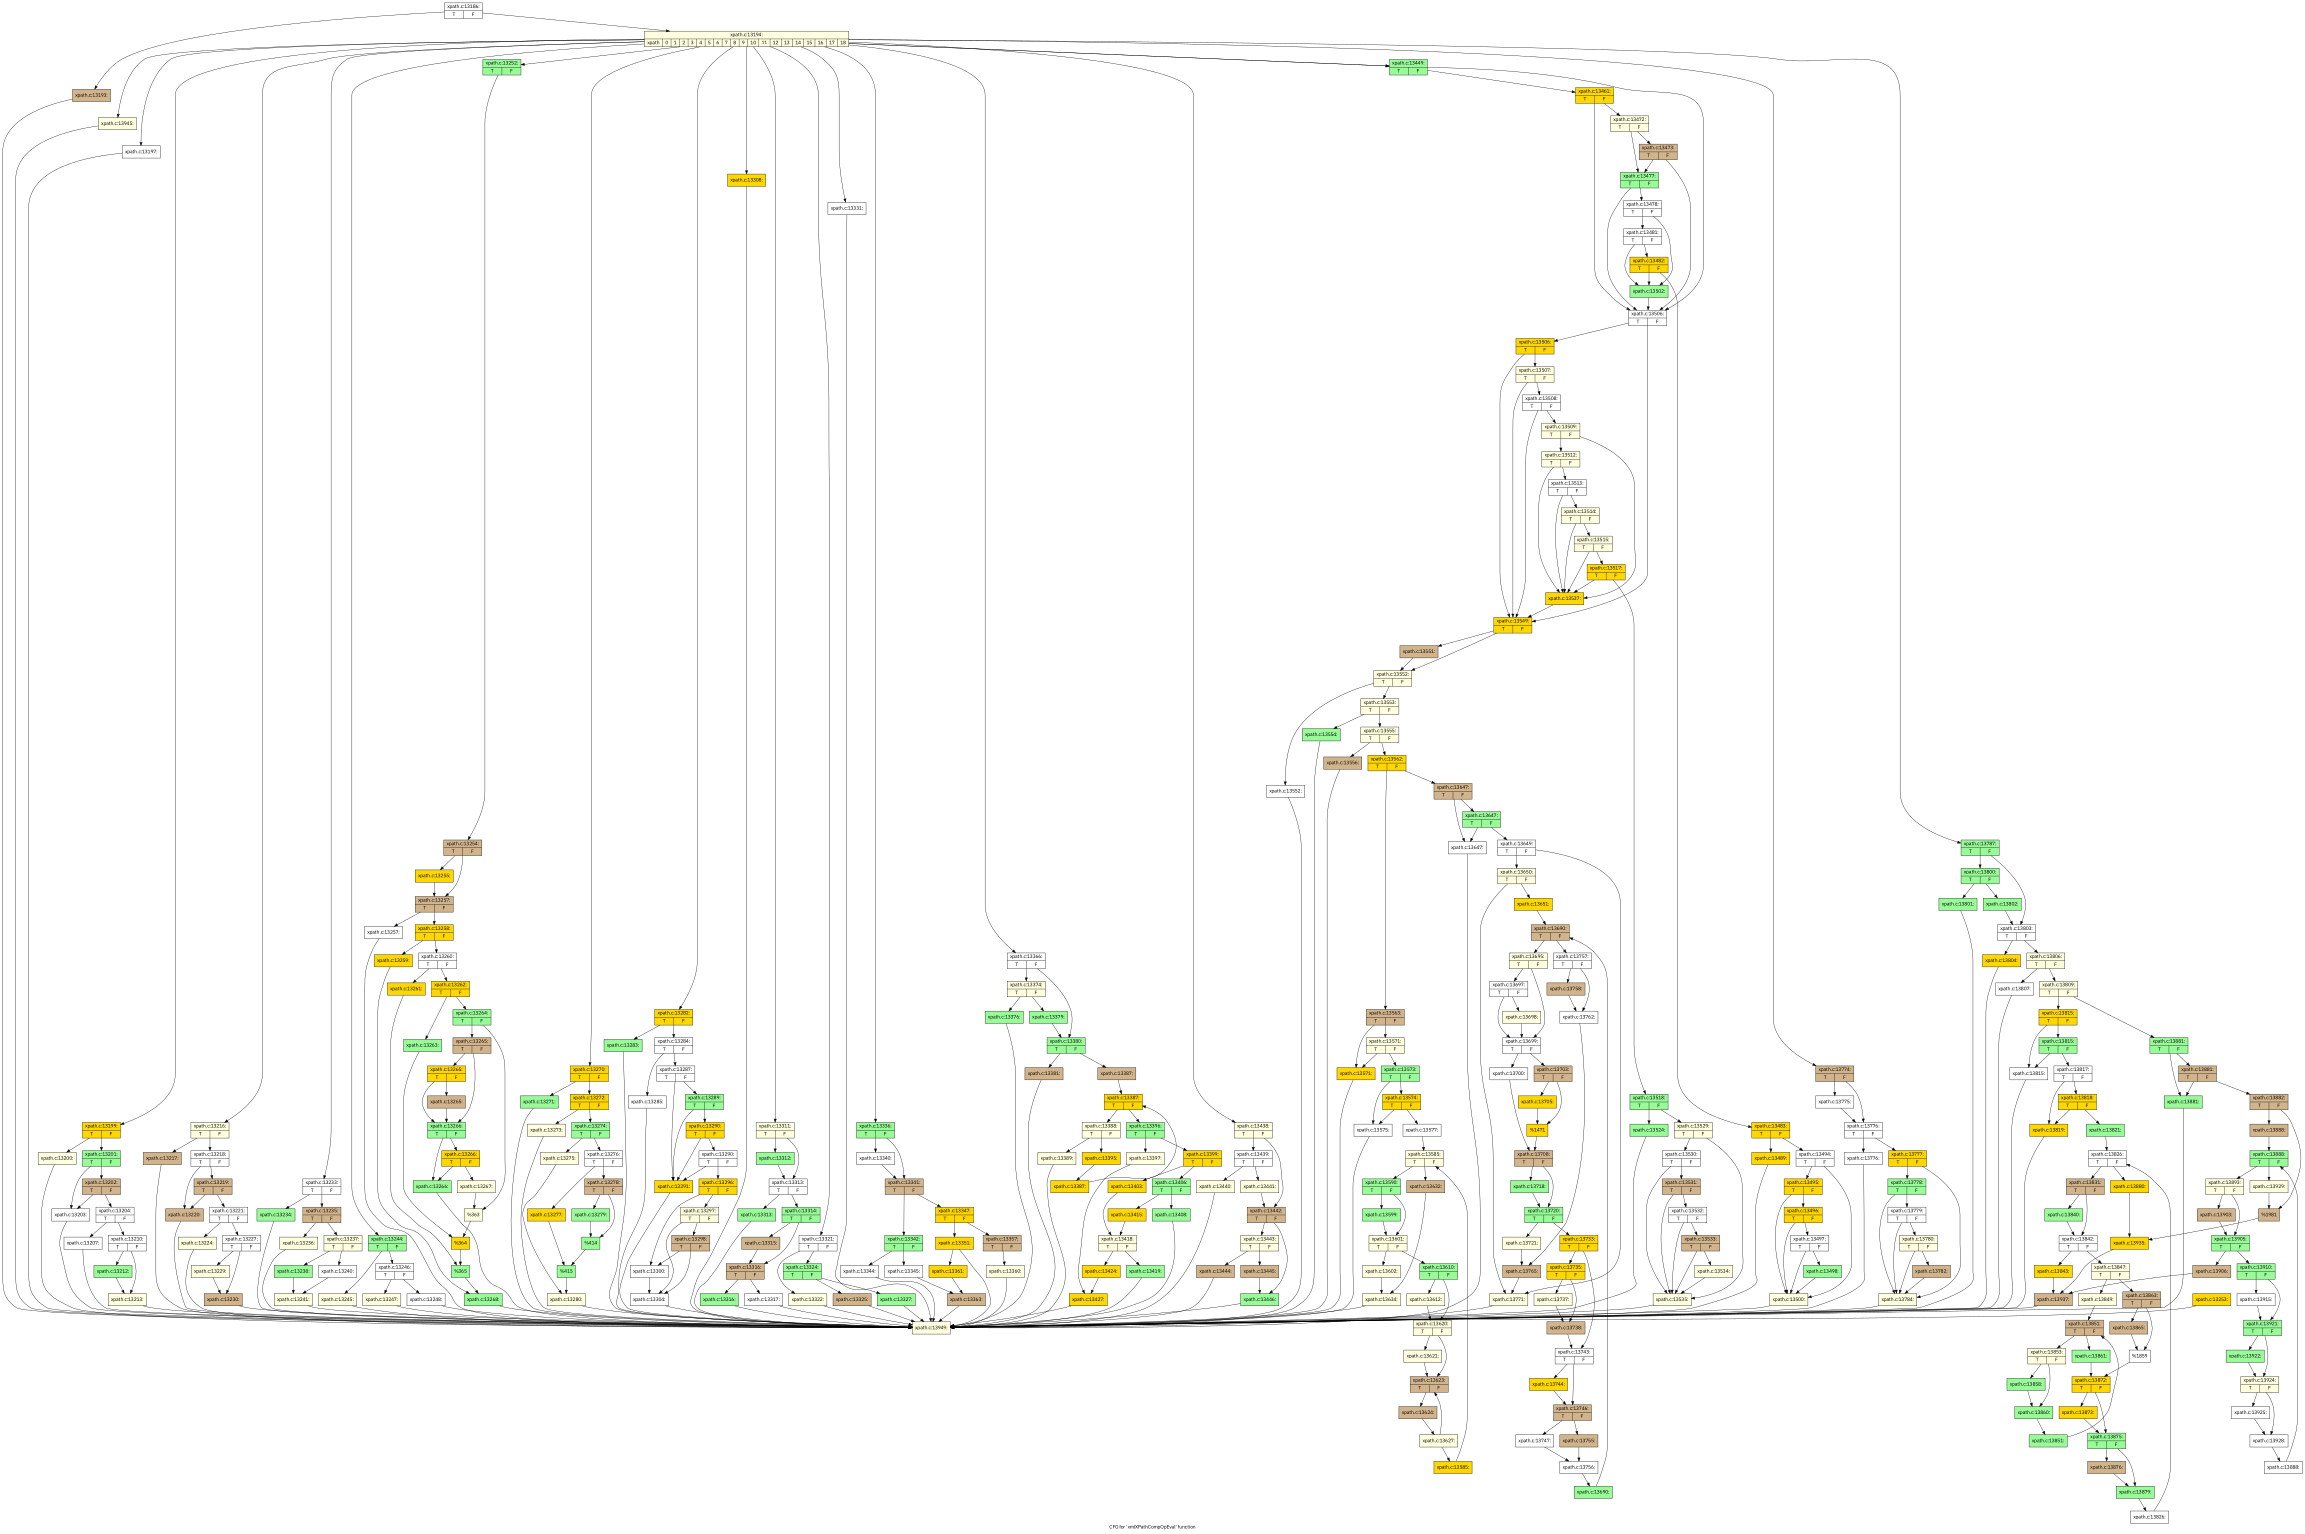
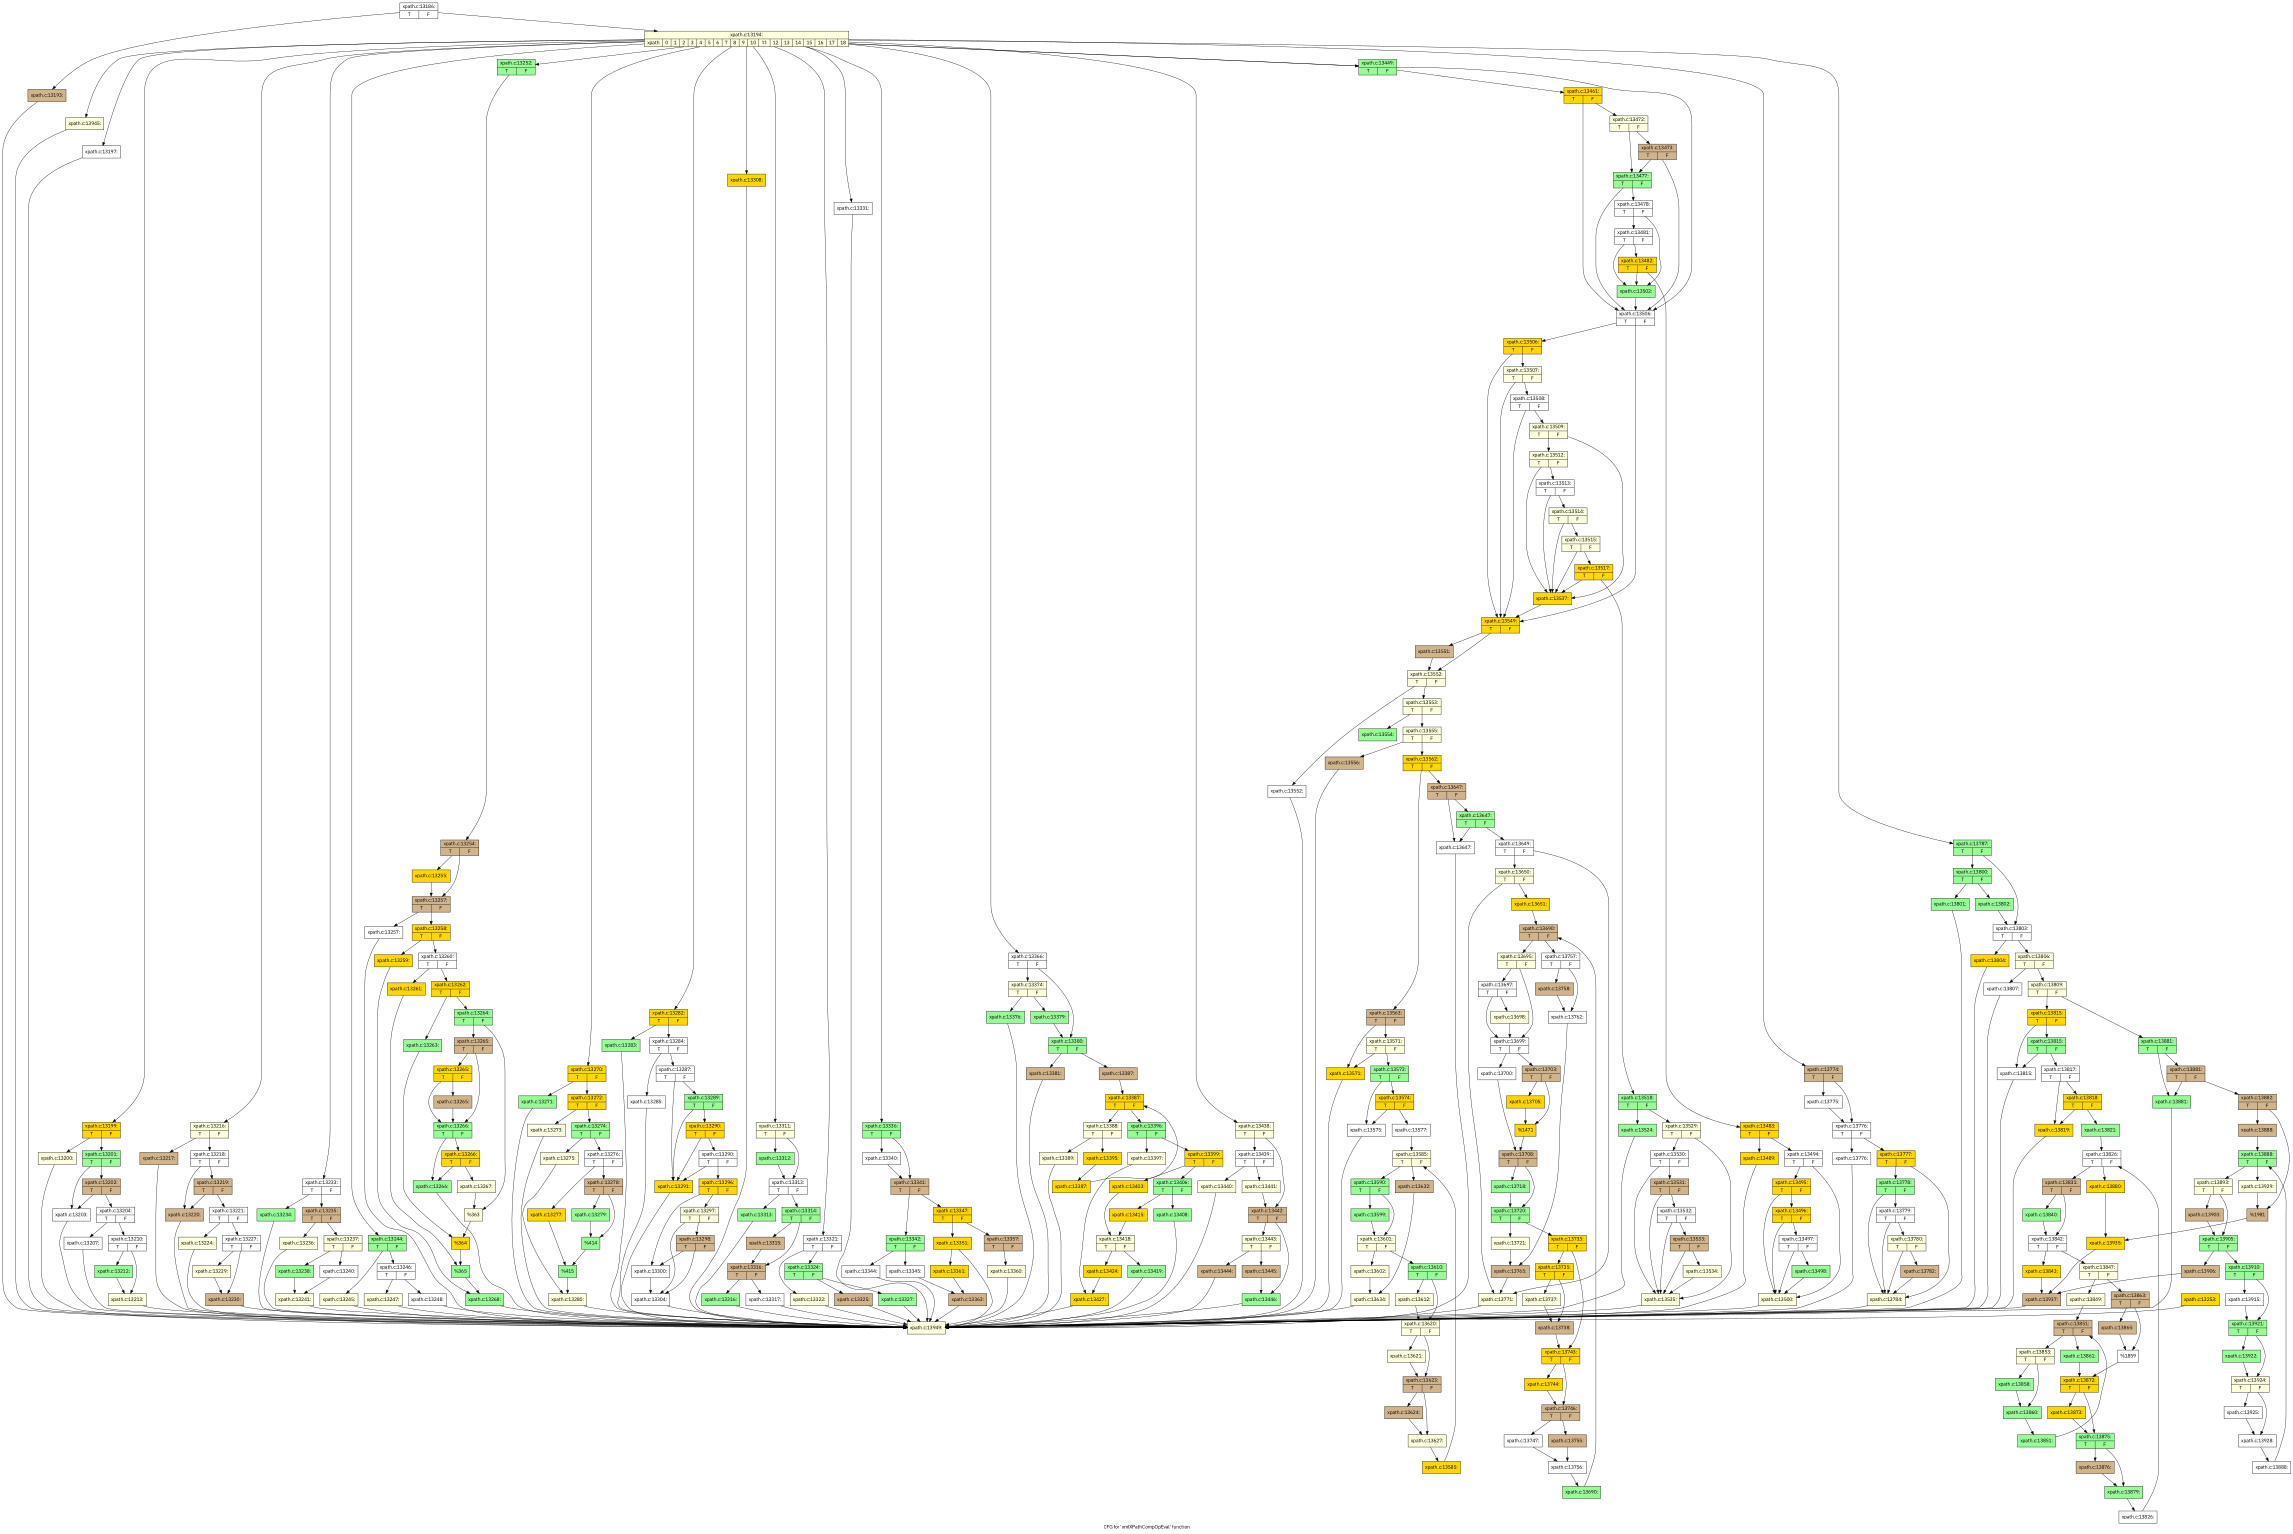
(1314, 1199) -> none
(1574, 1356) -> (1561, 1356)
(1441, 1415) -> (1426, 1412)
